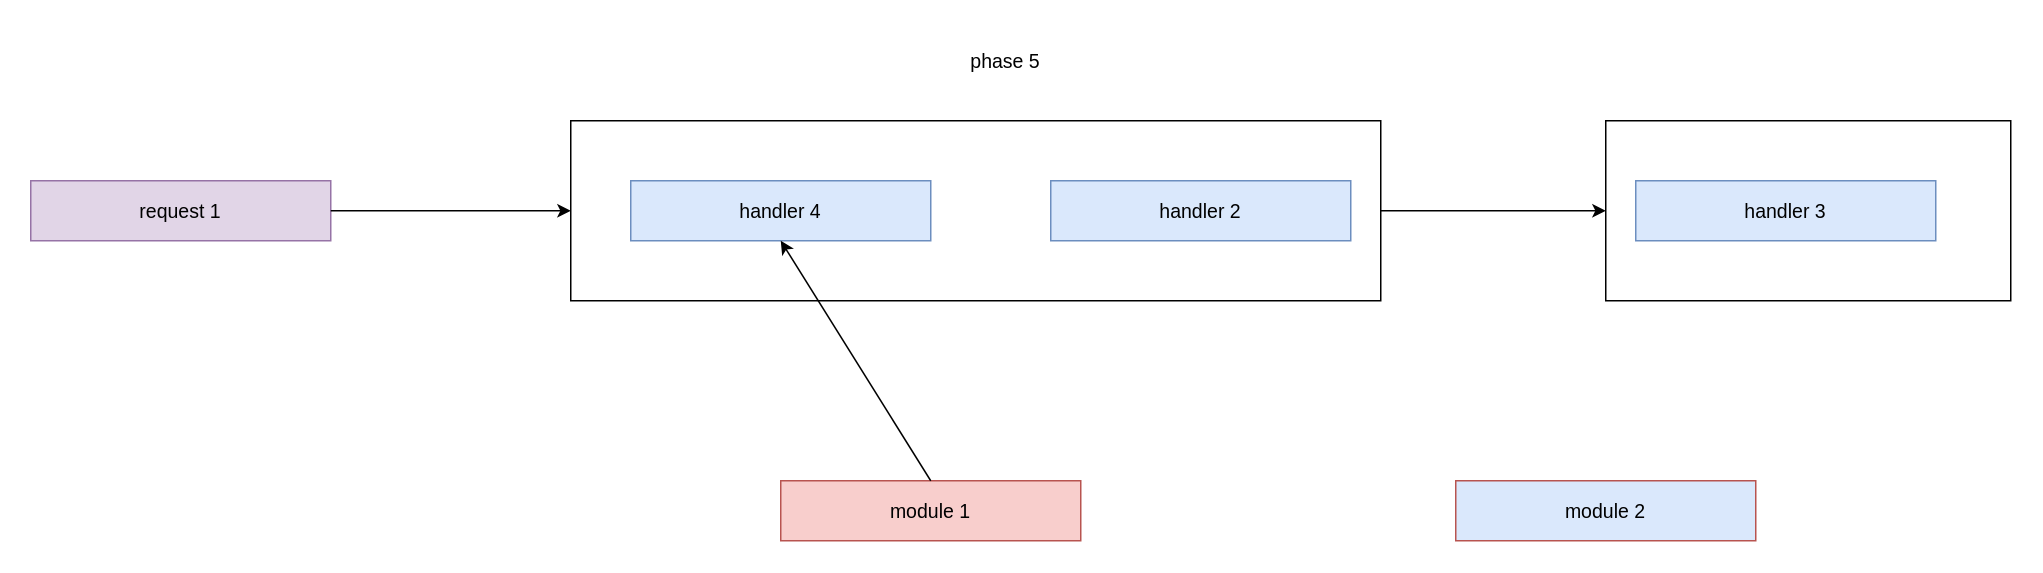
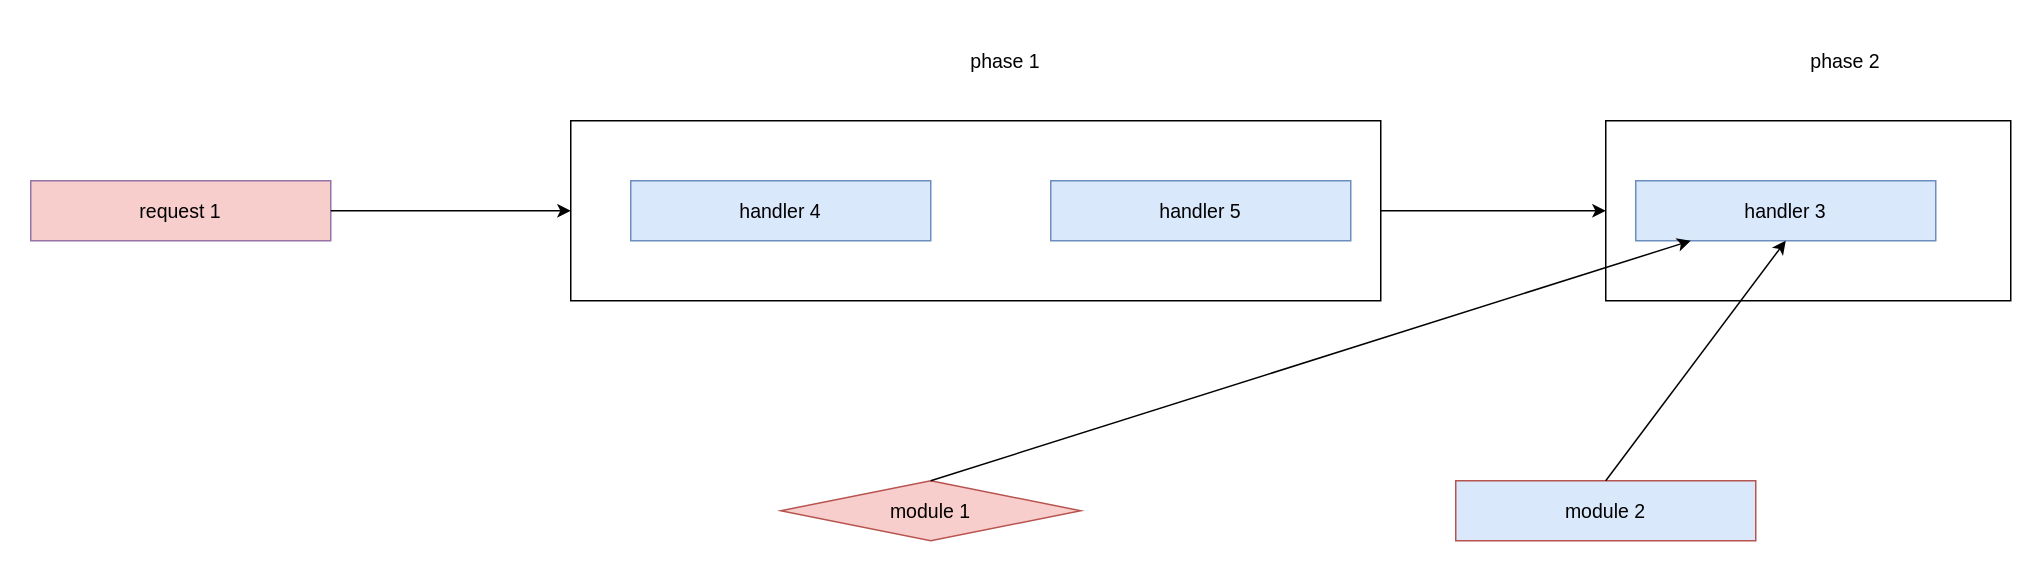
(1006, 61) -> (1006, 61)
none -> (1846, 61)
(181, 211) -> (181, 211)
(1201, 211) -> (1201, 211)
(859, 365) -> (1306, 362)
none -> (1693, 365)
(931, 511) -> (931, 511)
